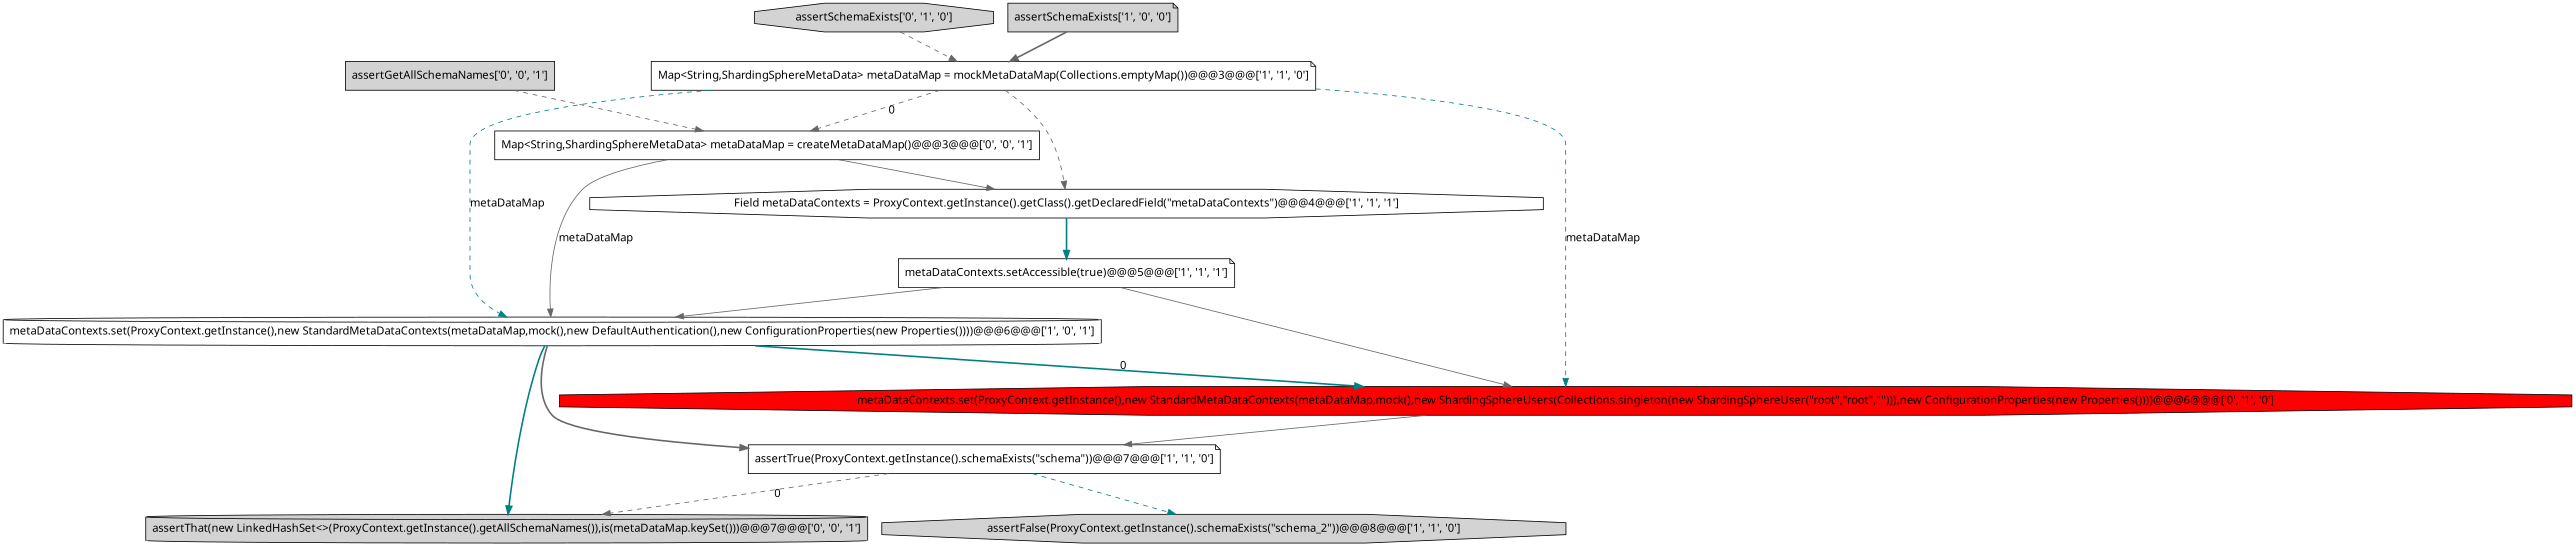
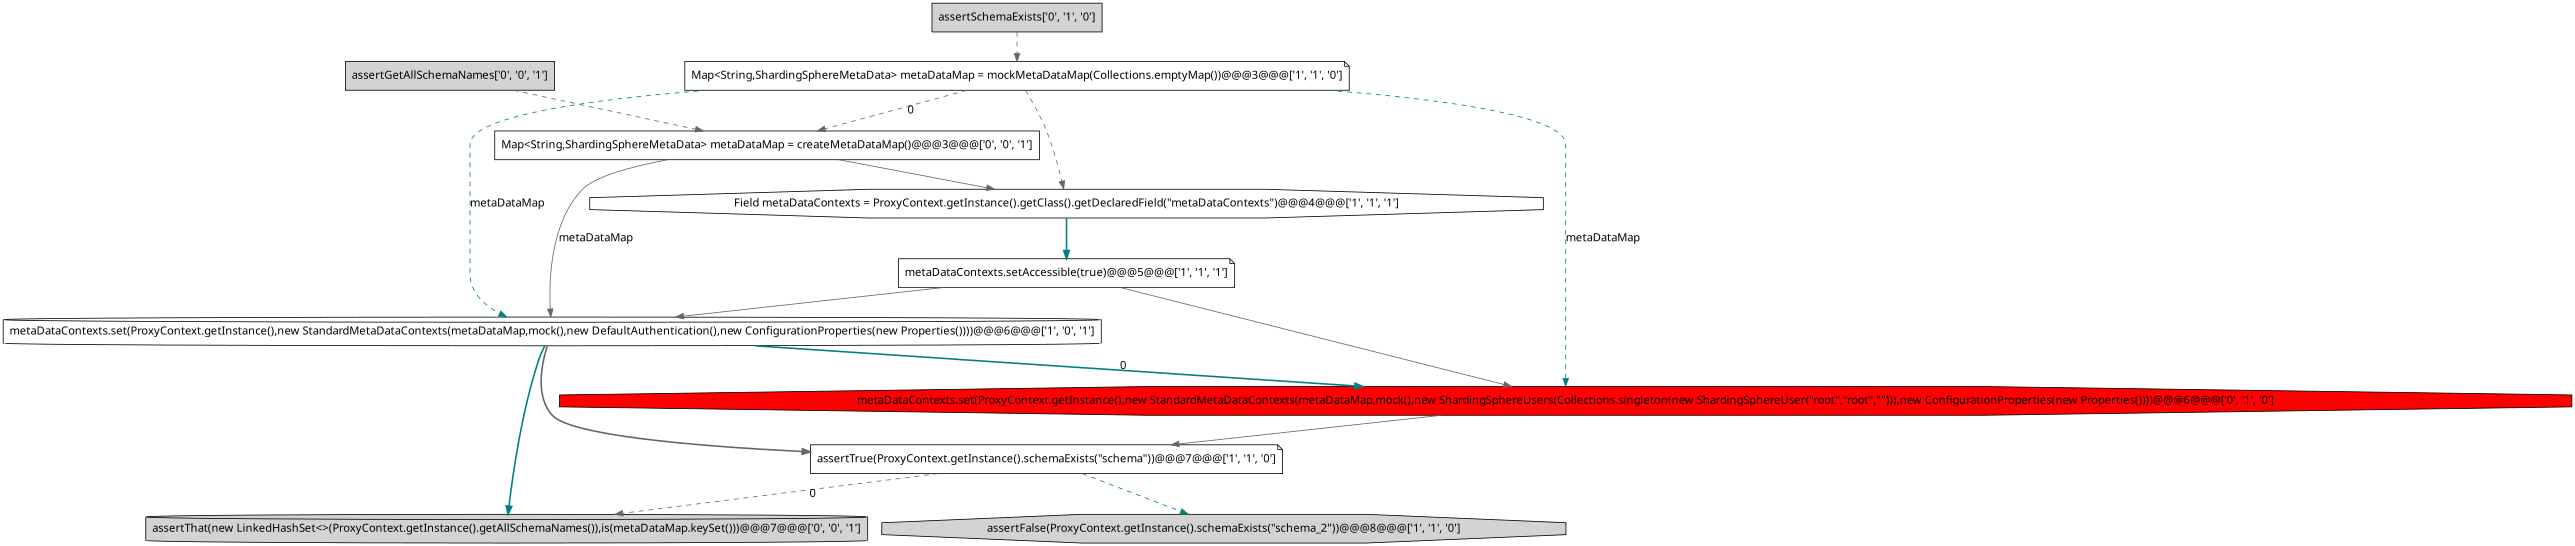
(874, 18) -> (1017, 18)
(1093, 18) -> none
